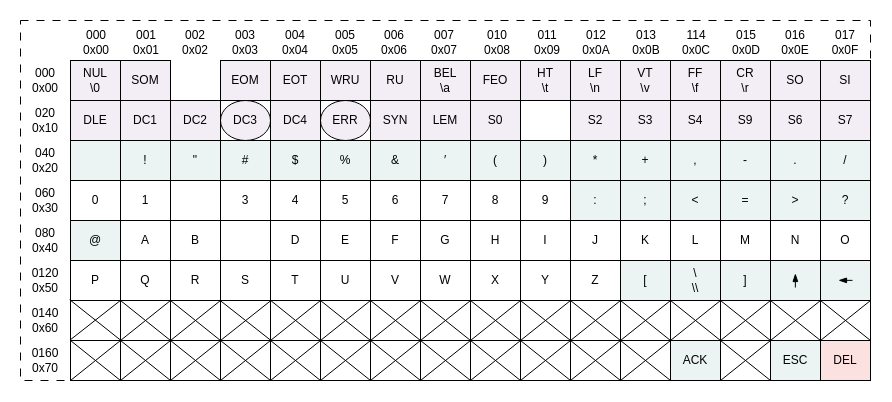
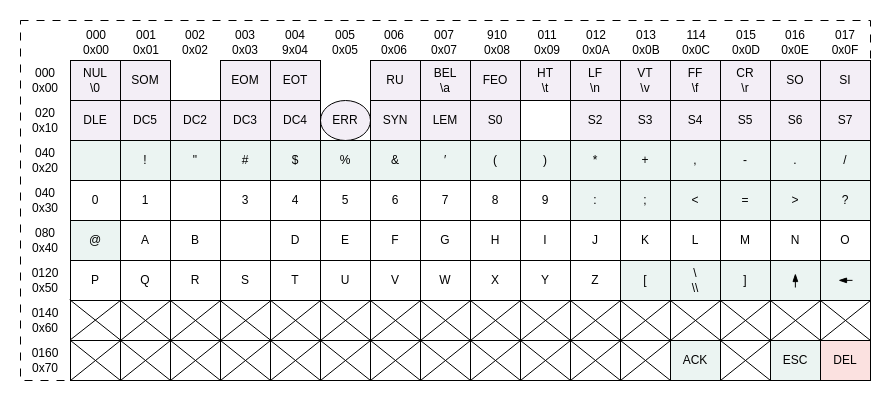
(296, 43) -> (296, 43)
(498, 43) -> (498, 43)
(346, 81) -> none
(146, 121) -> (146, 121)
(246, 121) -> (246, 121)
(746, 121) -> (746, 121)
(46, 201) -> (46, 201)
